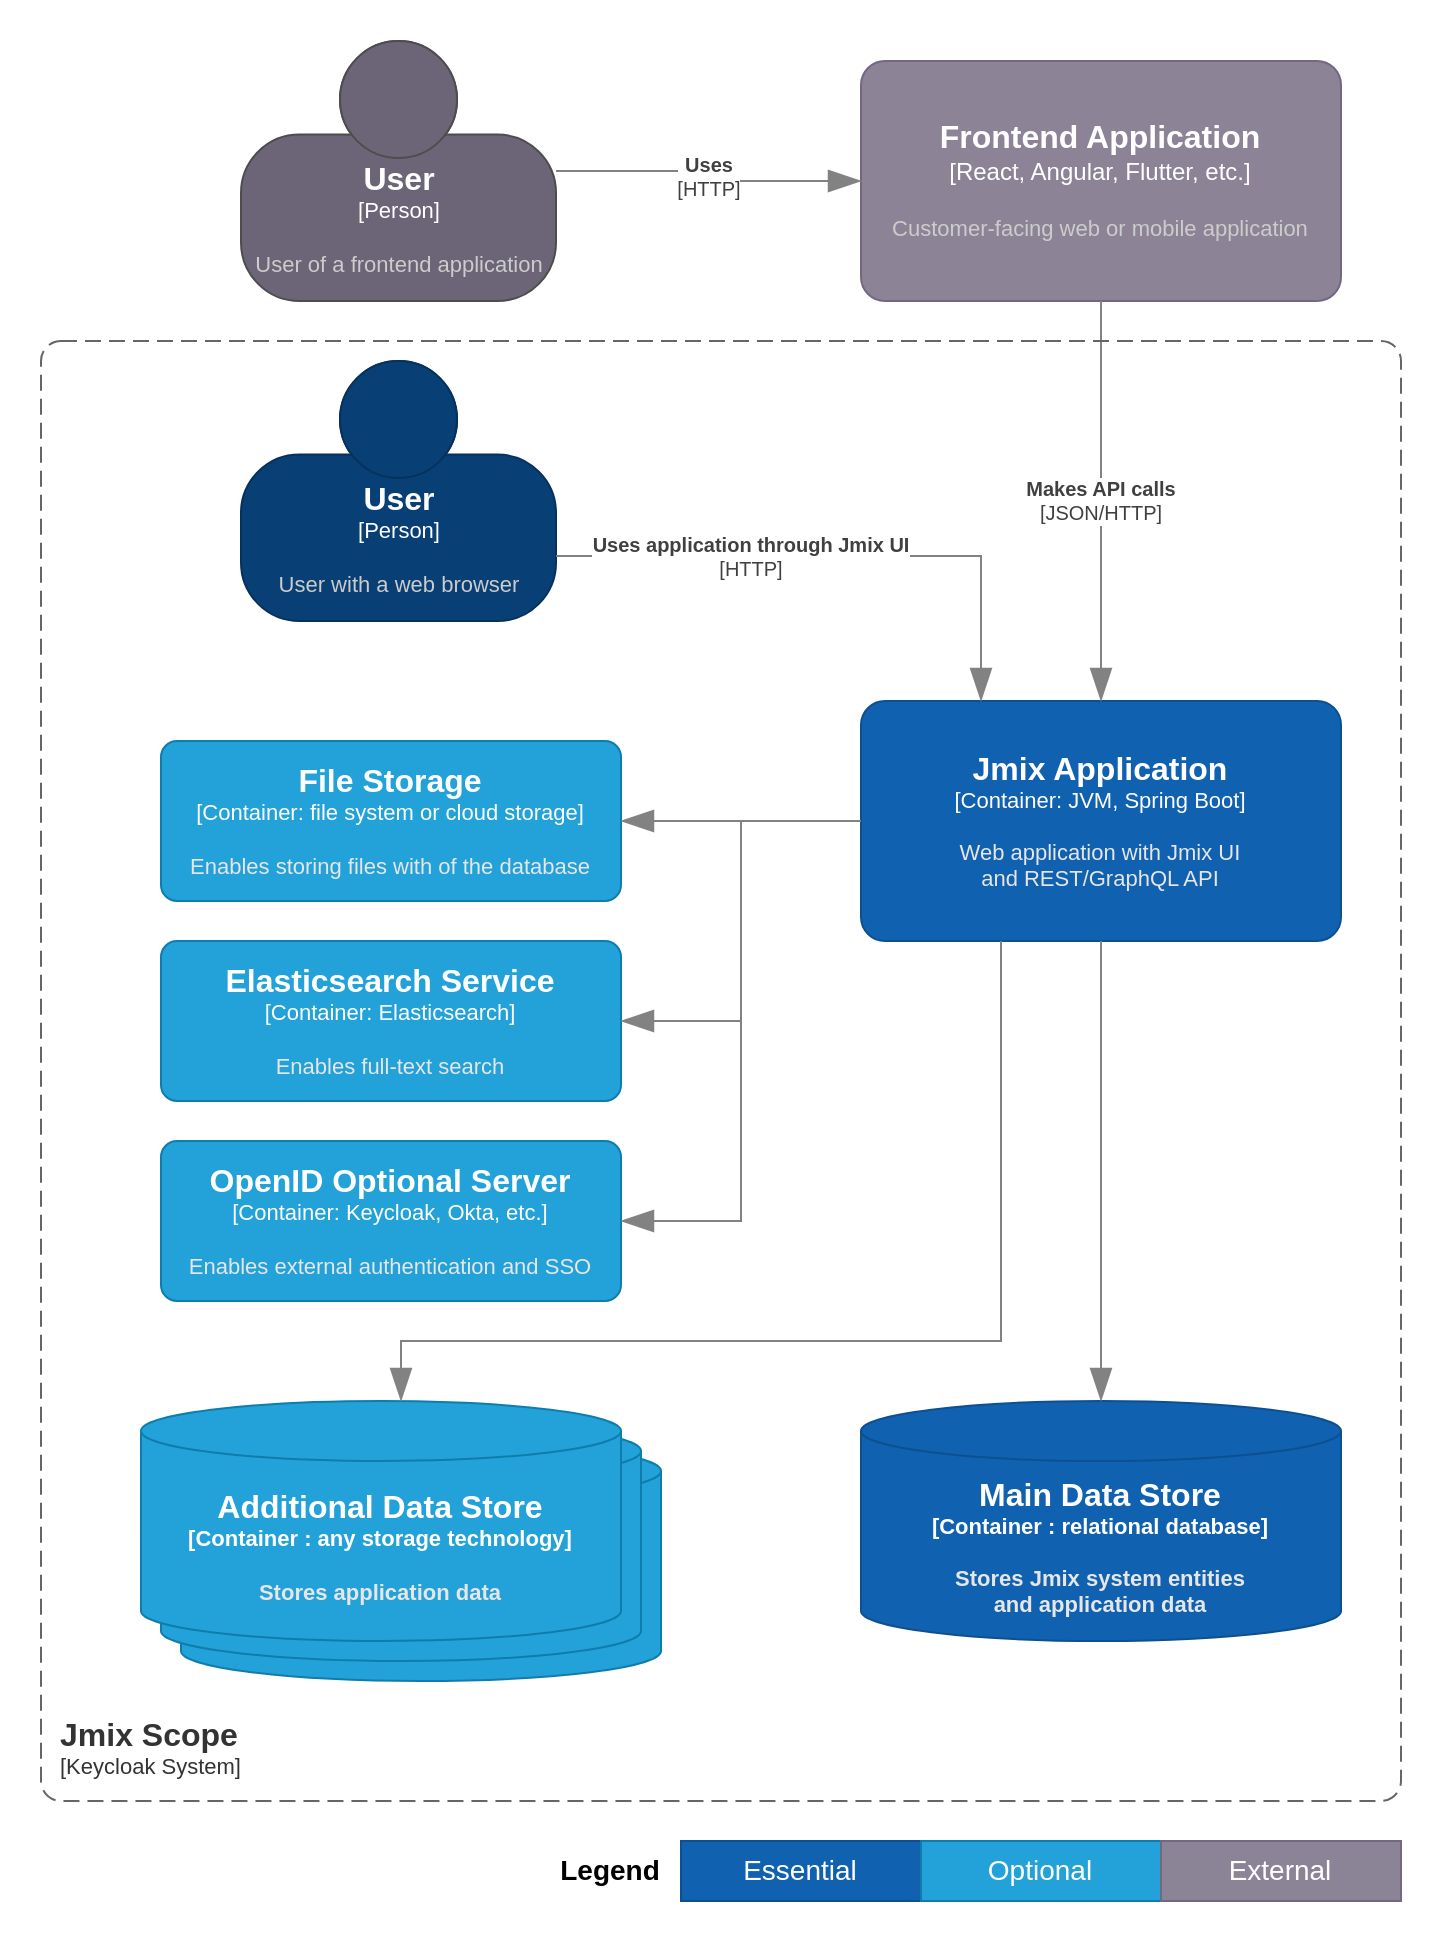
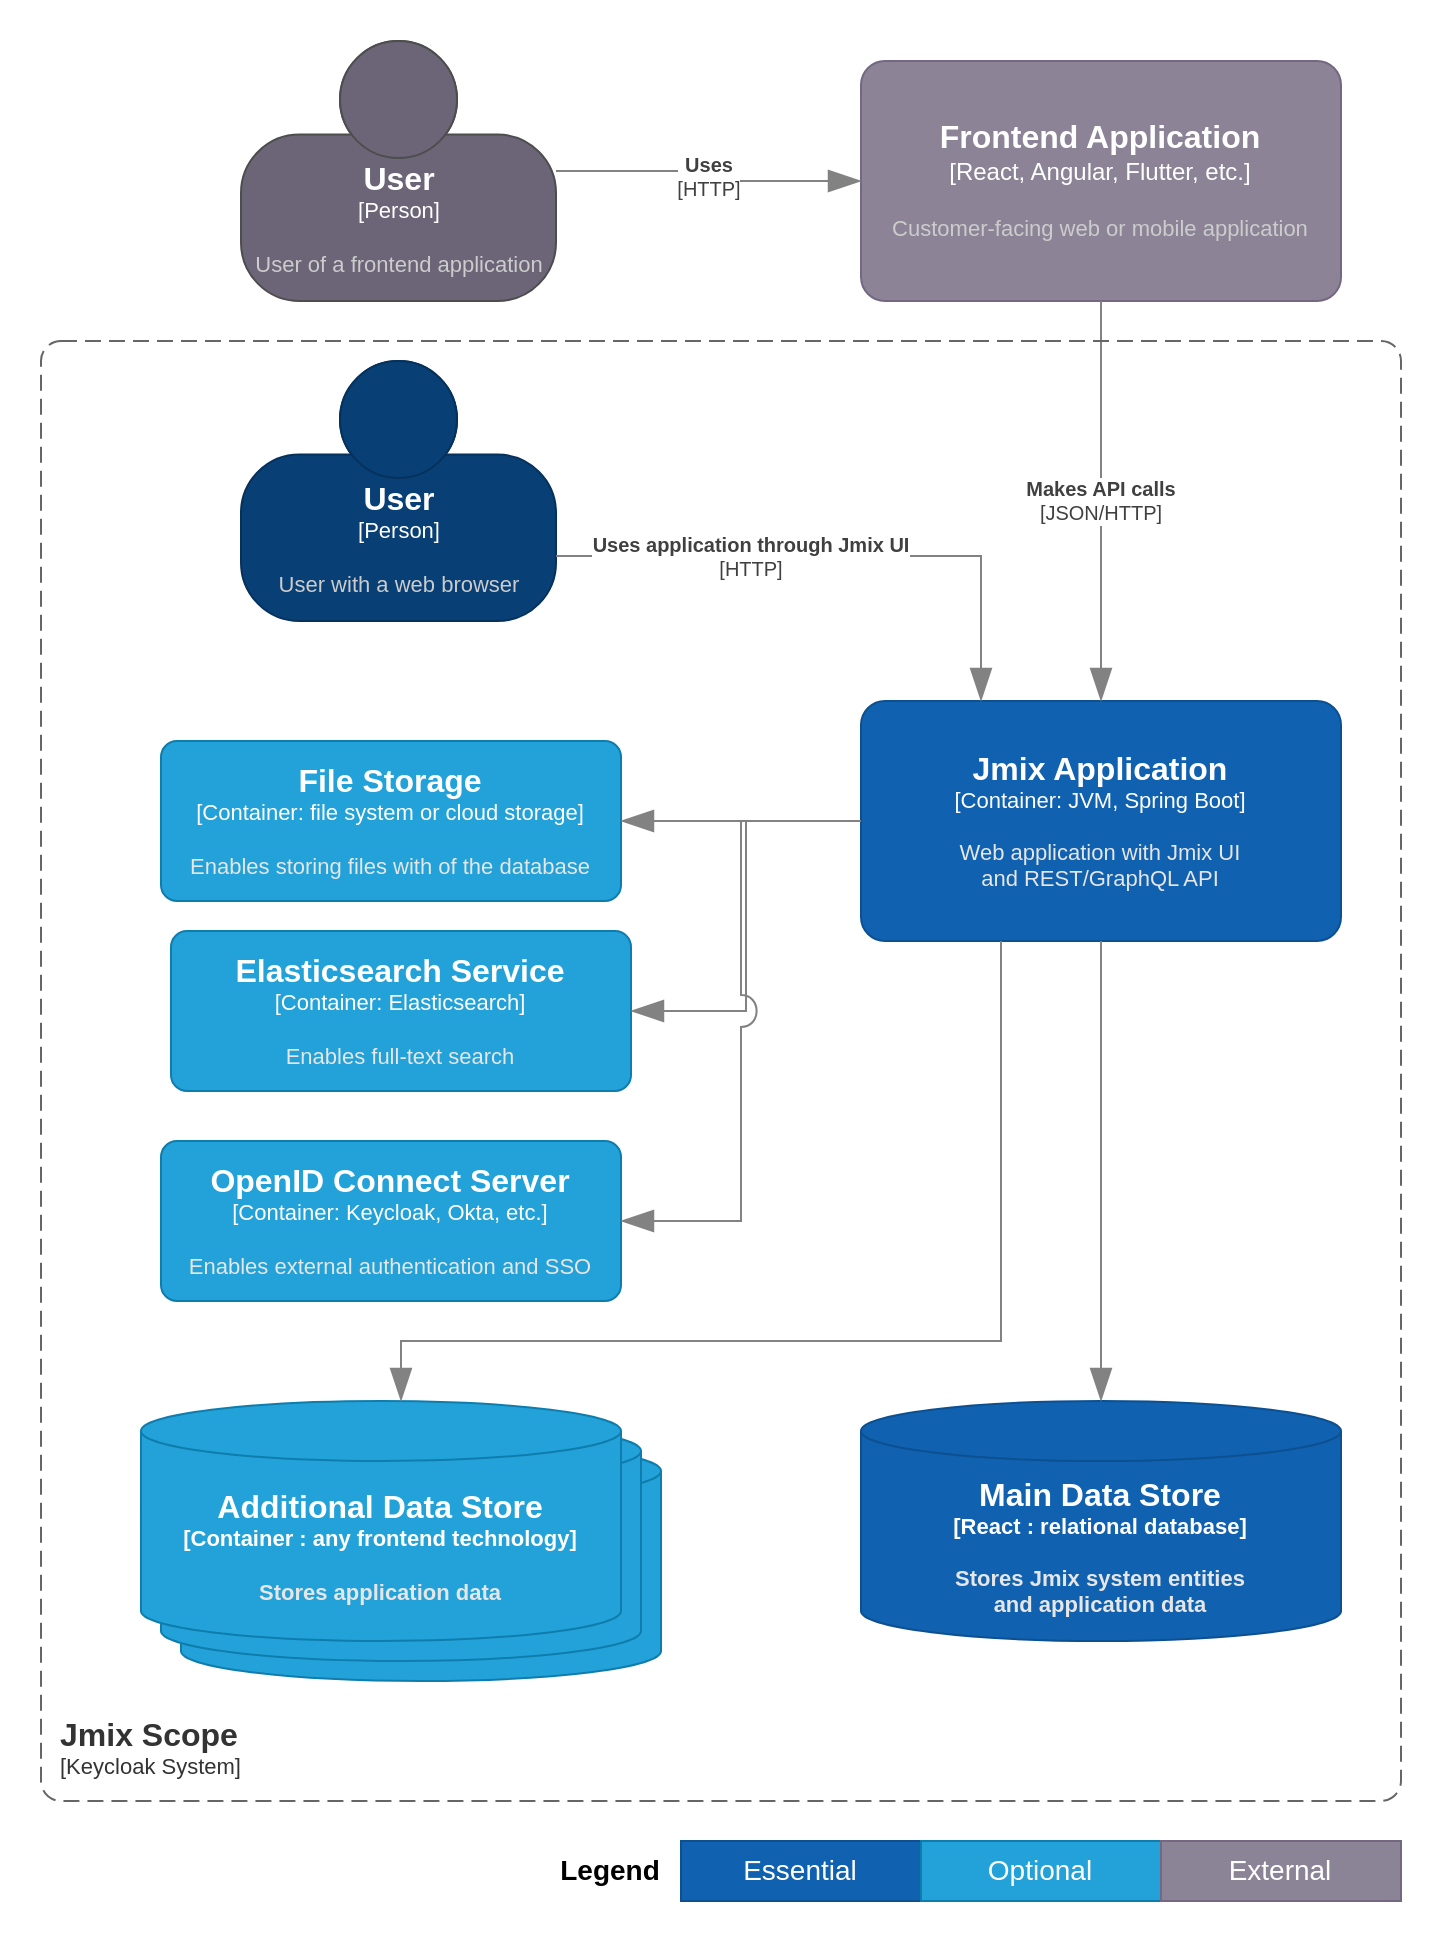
(391, 1021) -> (401, 1011)
(391, 1221) -> (391, 1221)
(381, 1547) -> (381, 1547)
(1101, 1547) -> (1101, 1547)
